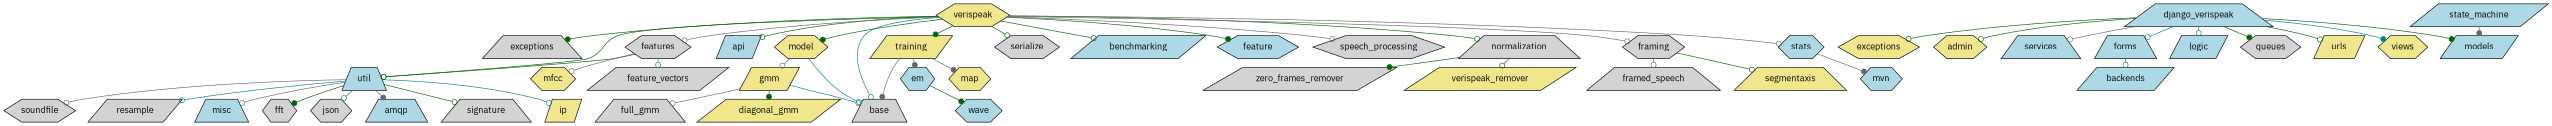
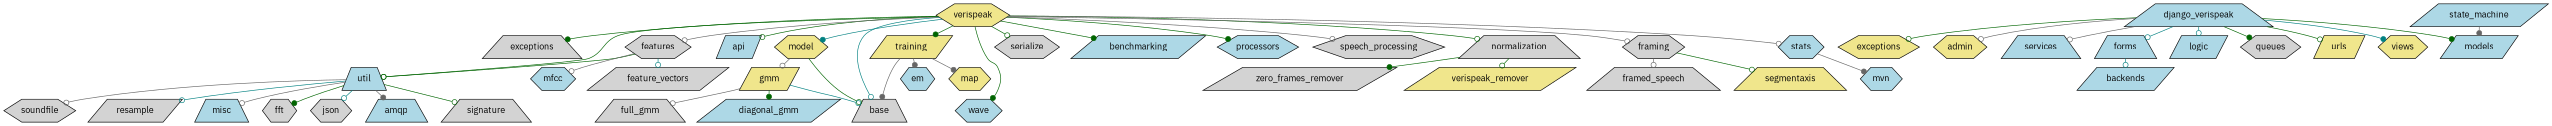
(2048, 27) -> (2048, 27)
(1046, 29) -> (1046, 29)
(863, 31) -> (863, 31)
(1258, 47) -> (1258, 47)
(553, 79) -> (553, 79)
(830, 83) -> (830, 83)
(944, 93) -> (991, 62)
(563, 111) -> none
(769, 111) -> (769, 111)
